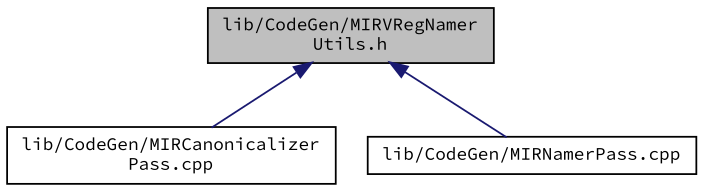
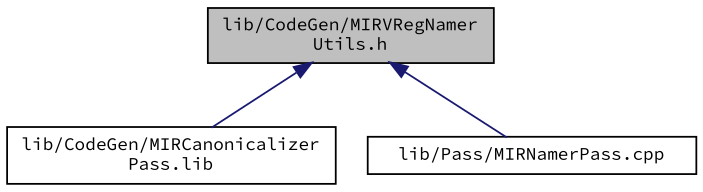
(171, 155) -> (171, 155)
(532, 155) -> (532, 155)
